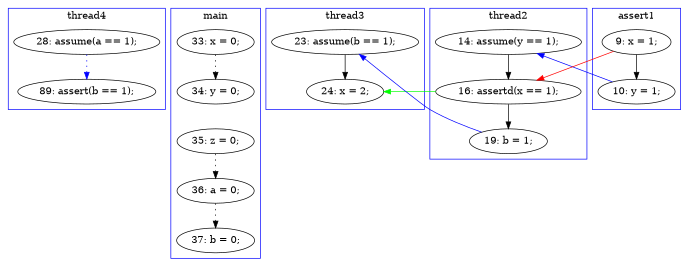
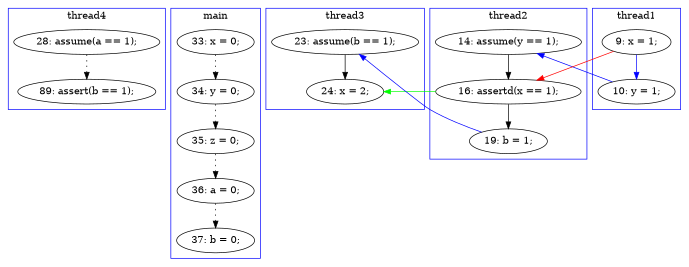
(637, 16) -> (637, 16)
(87, 63) -> (87, 63)
(637, 63) -> (637, 63)
none -> (216, 113)
